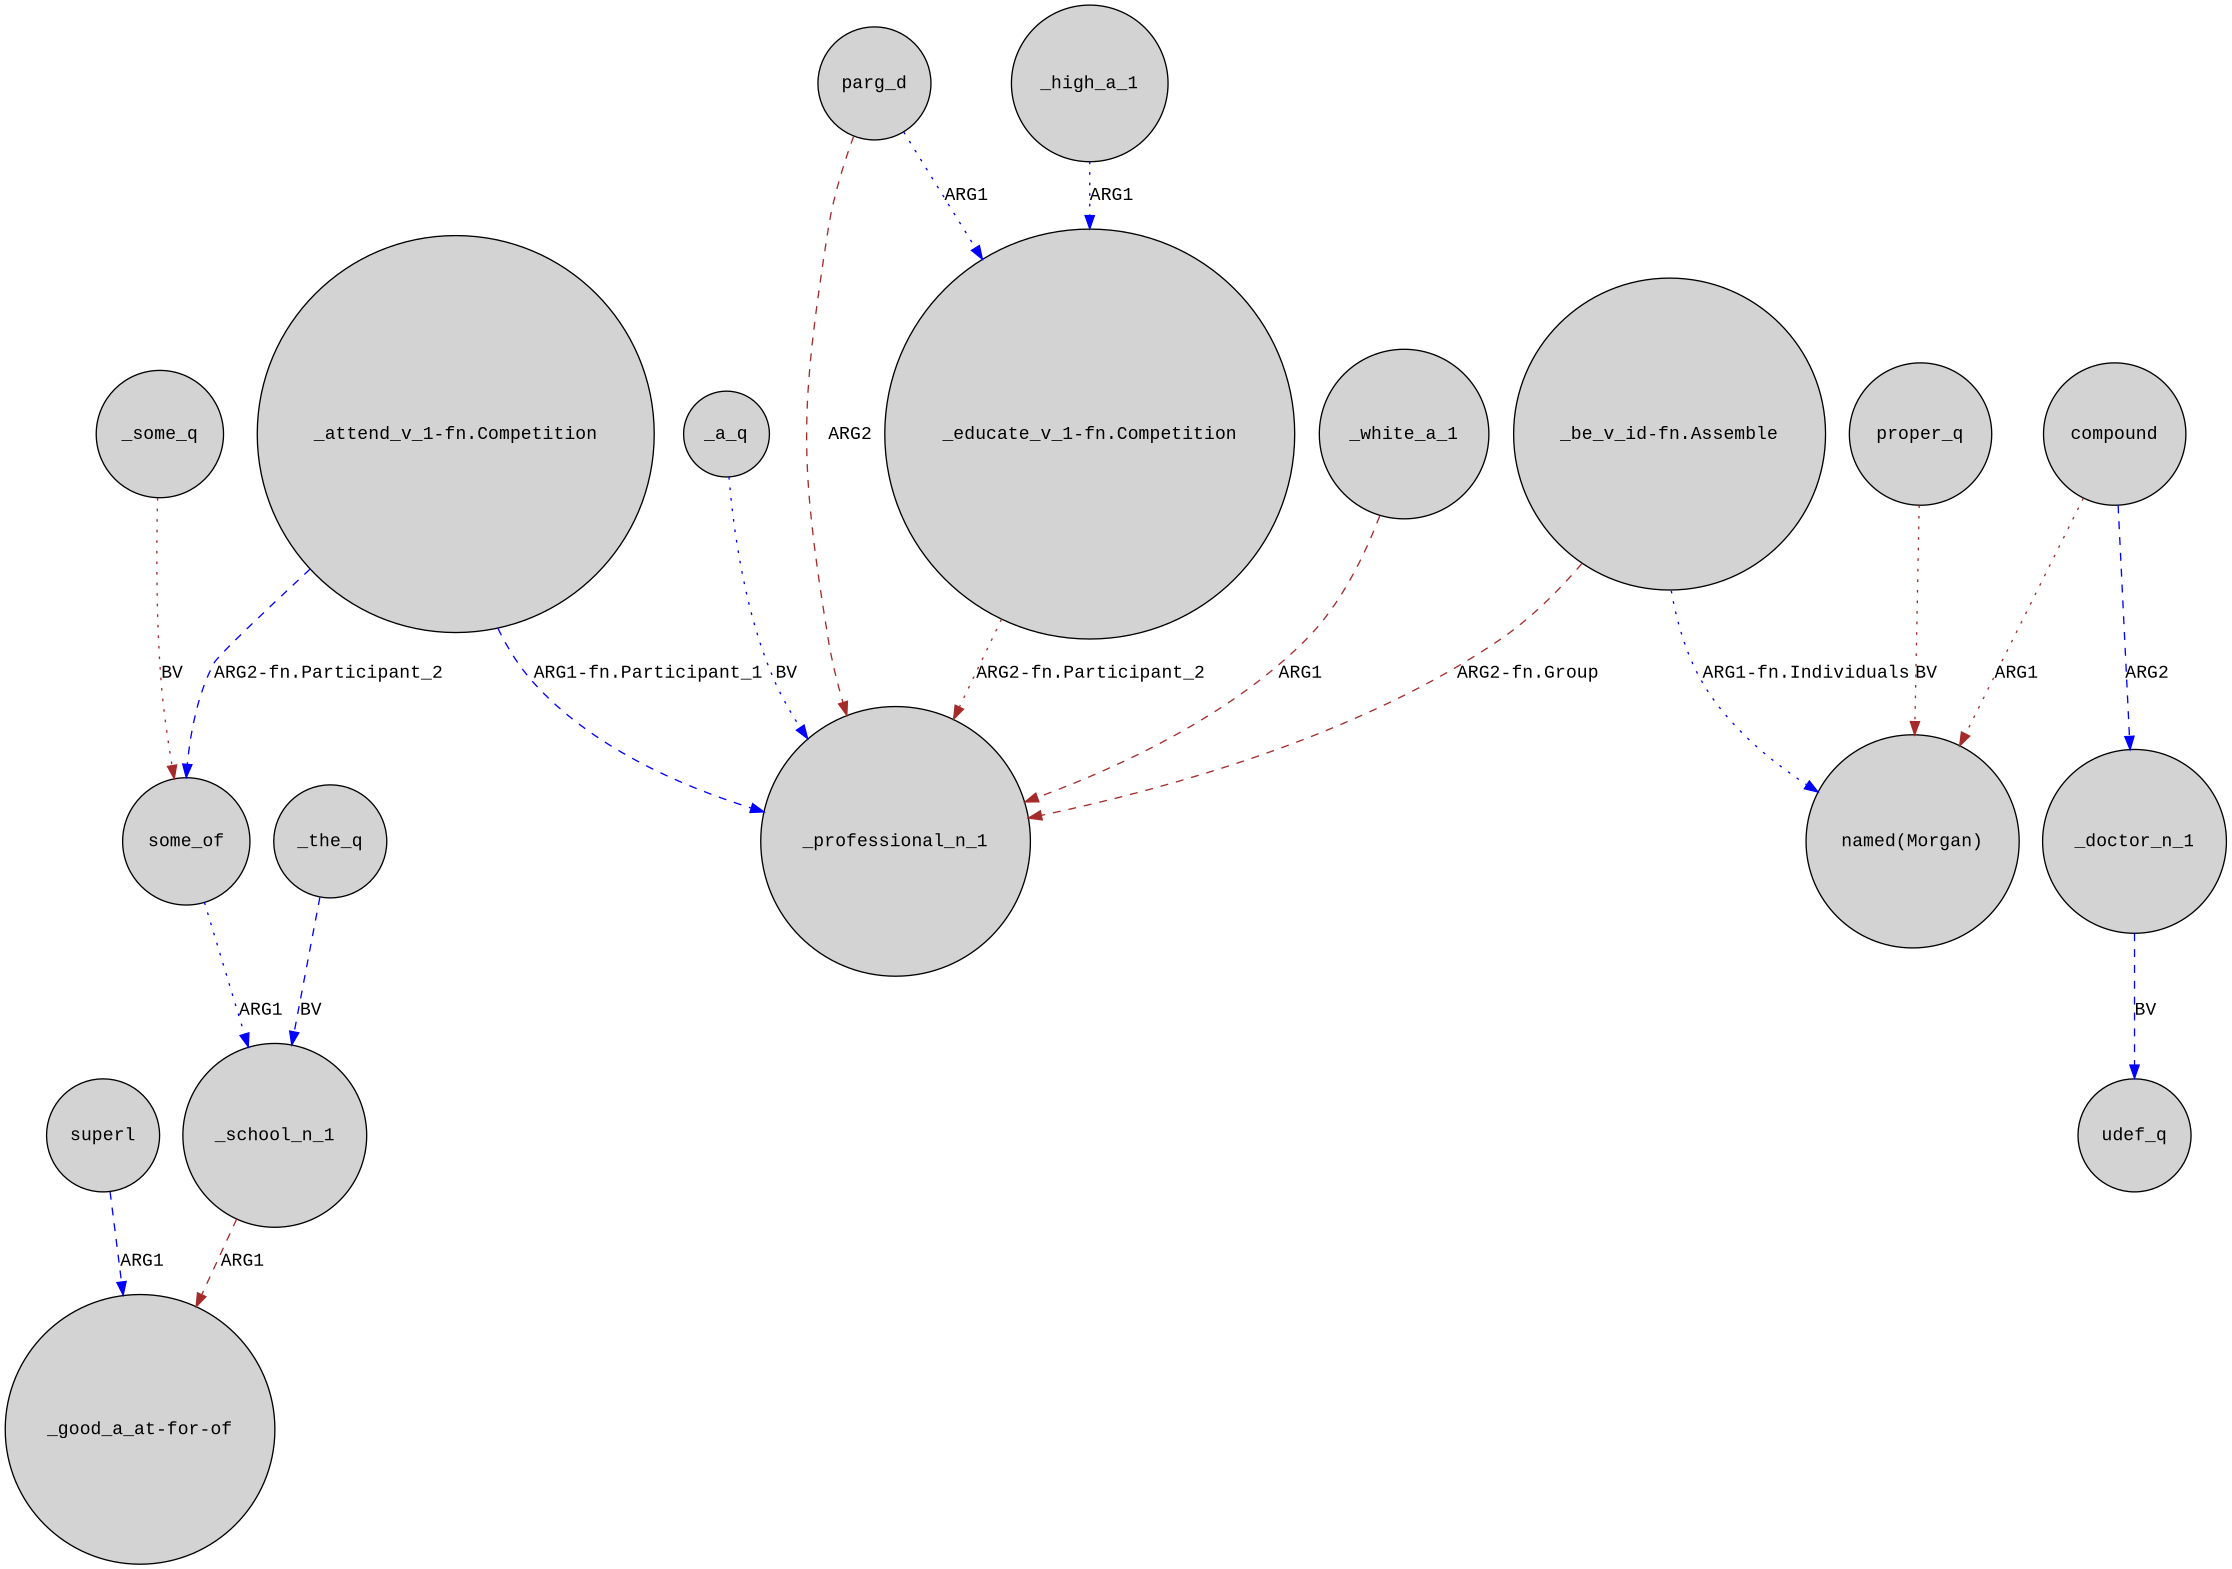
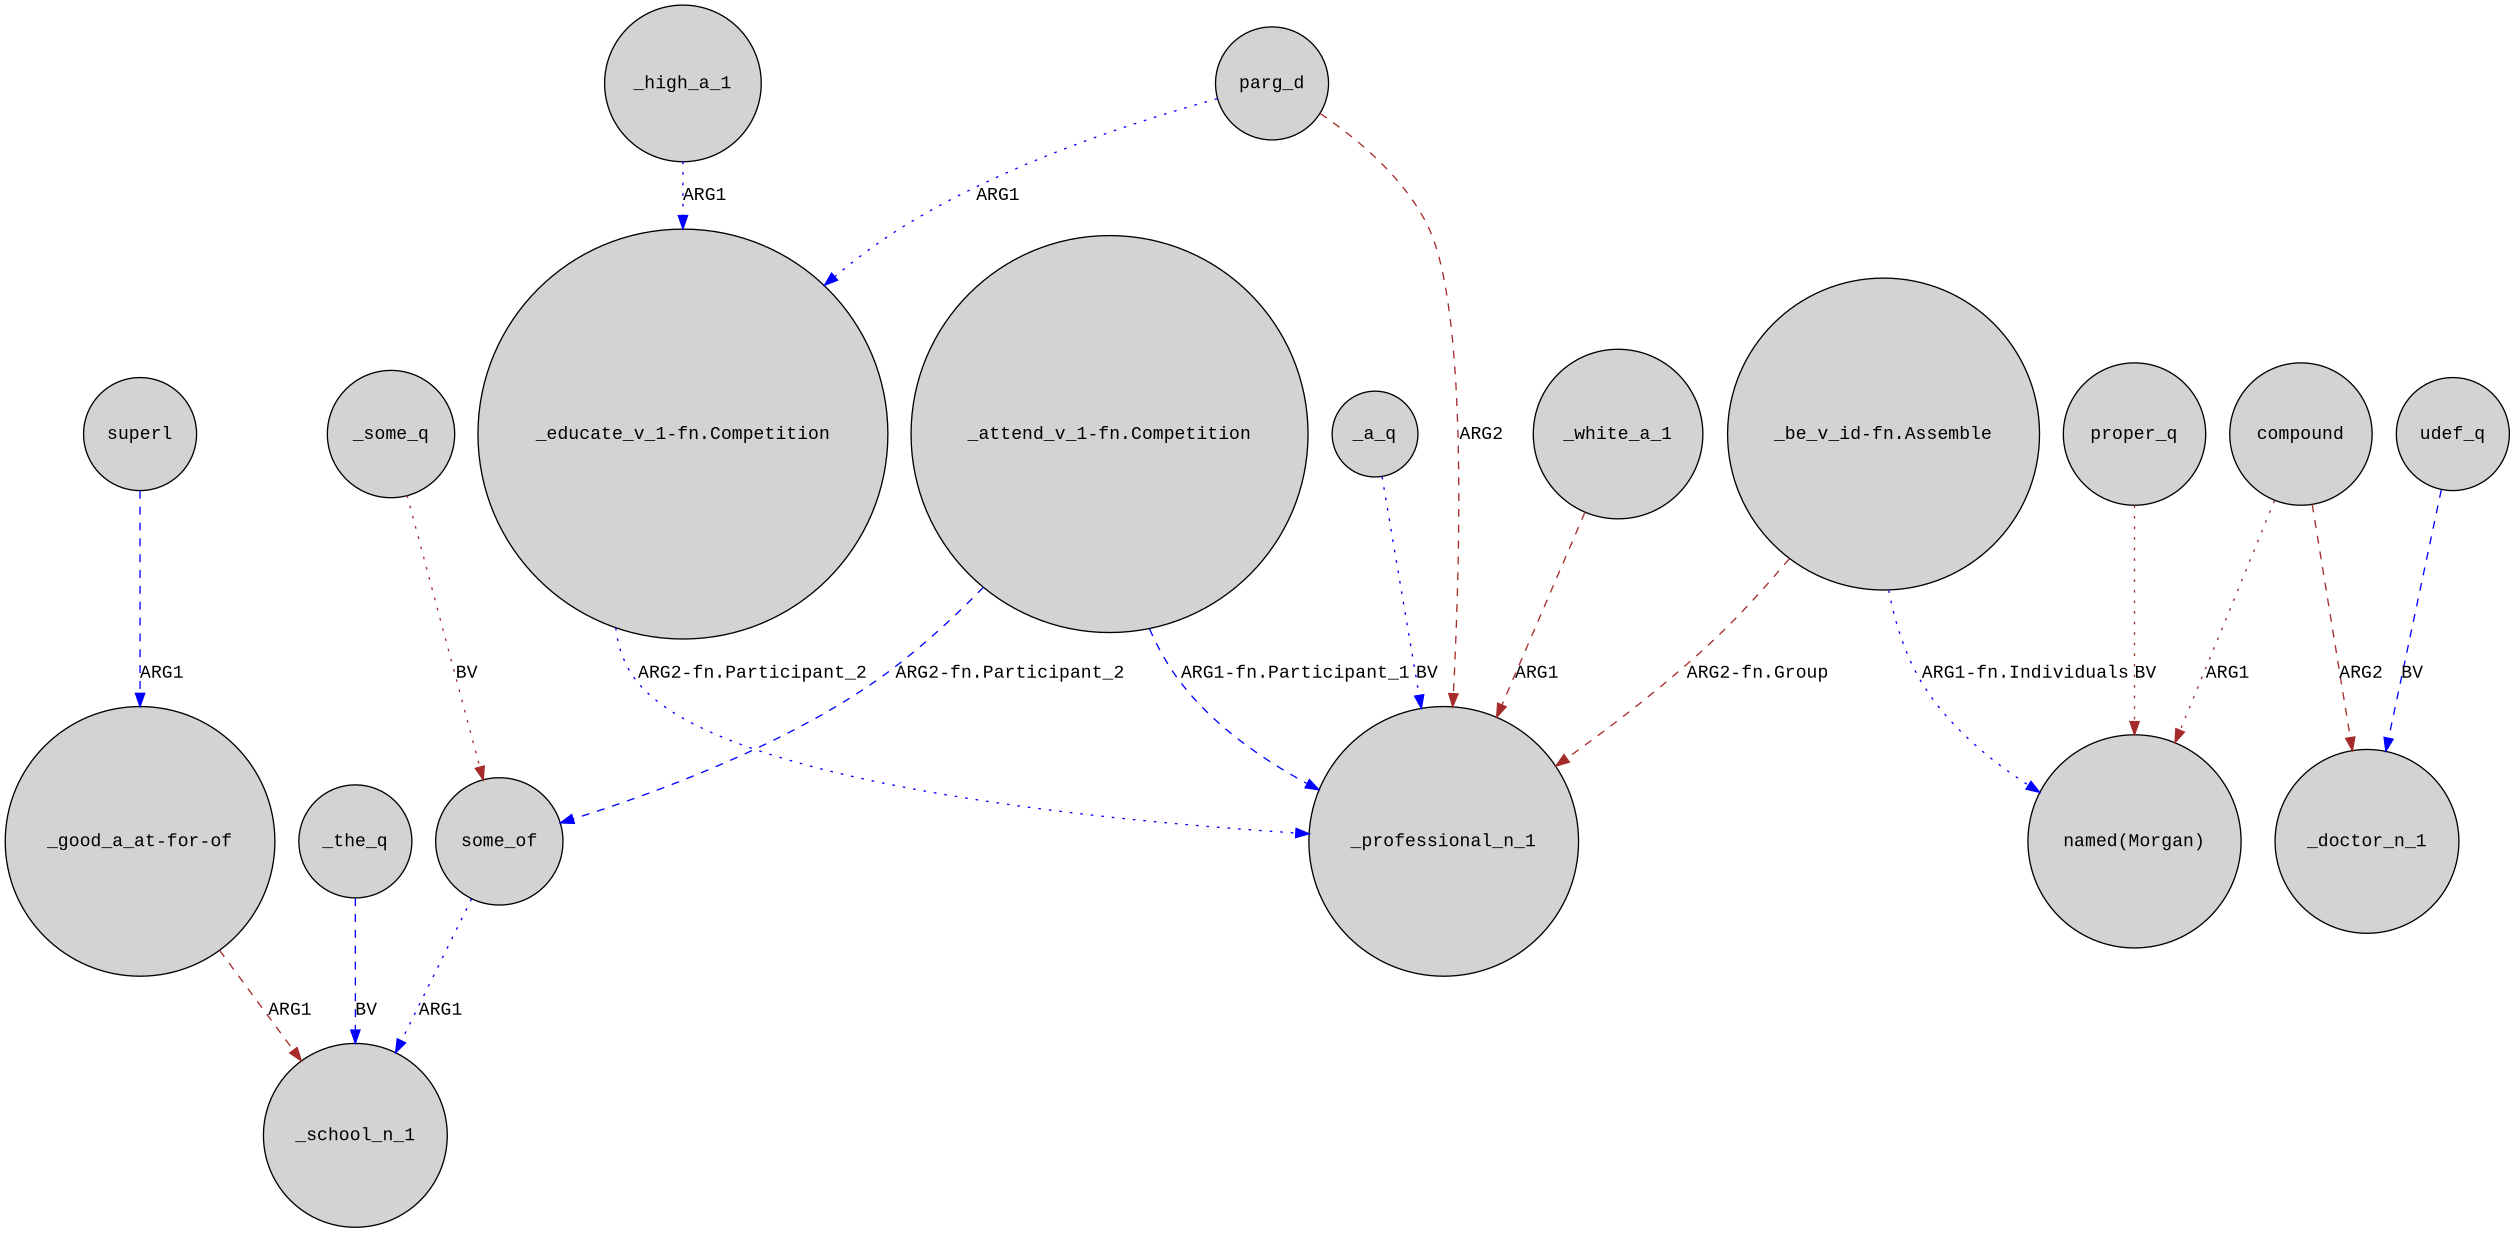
(2124, 621) -> (2331, 621)
(980, 663) -> (926, 791)
(2134, 999) -> (2415, 614)
(219, 1257) -> (256, 1000)
